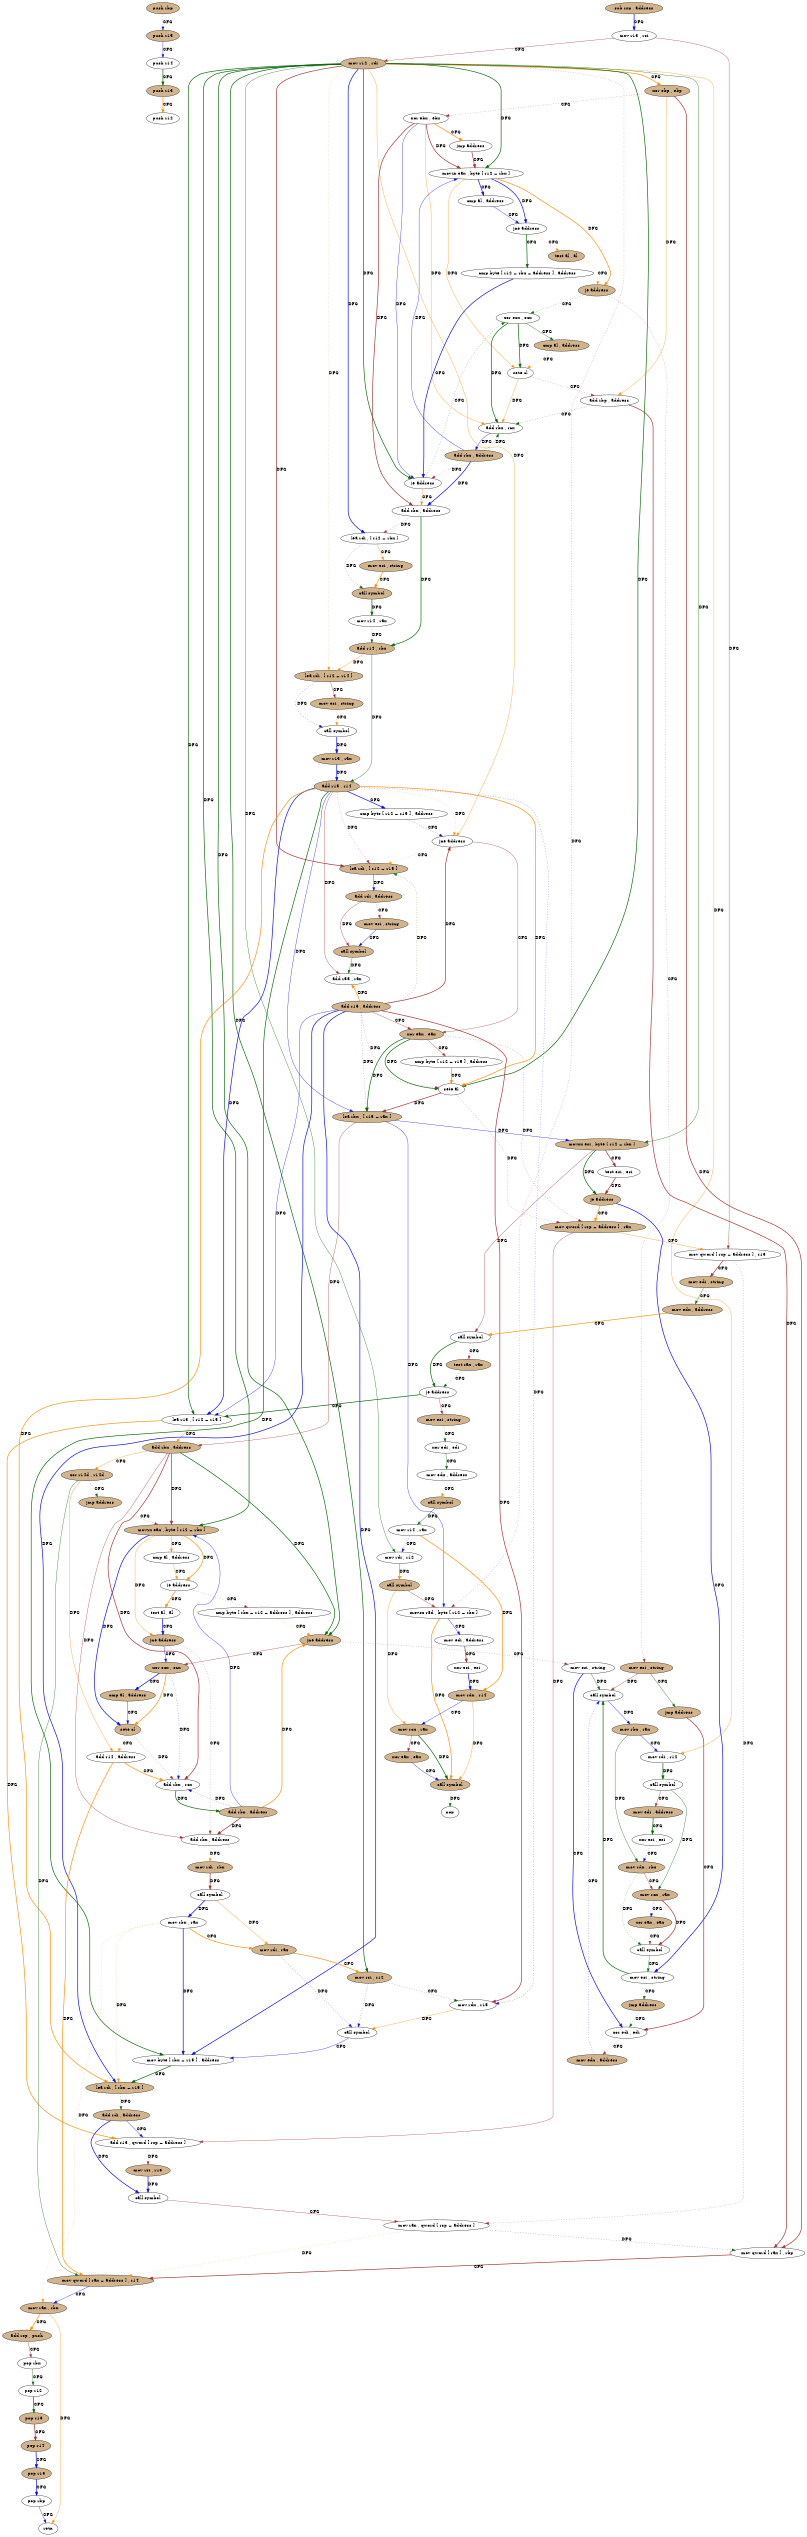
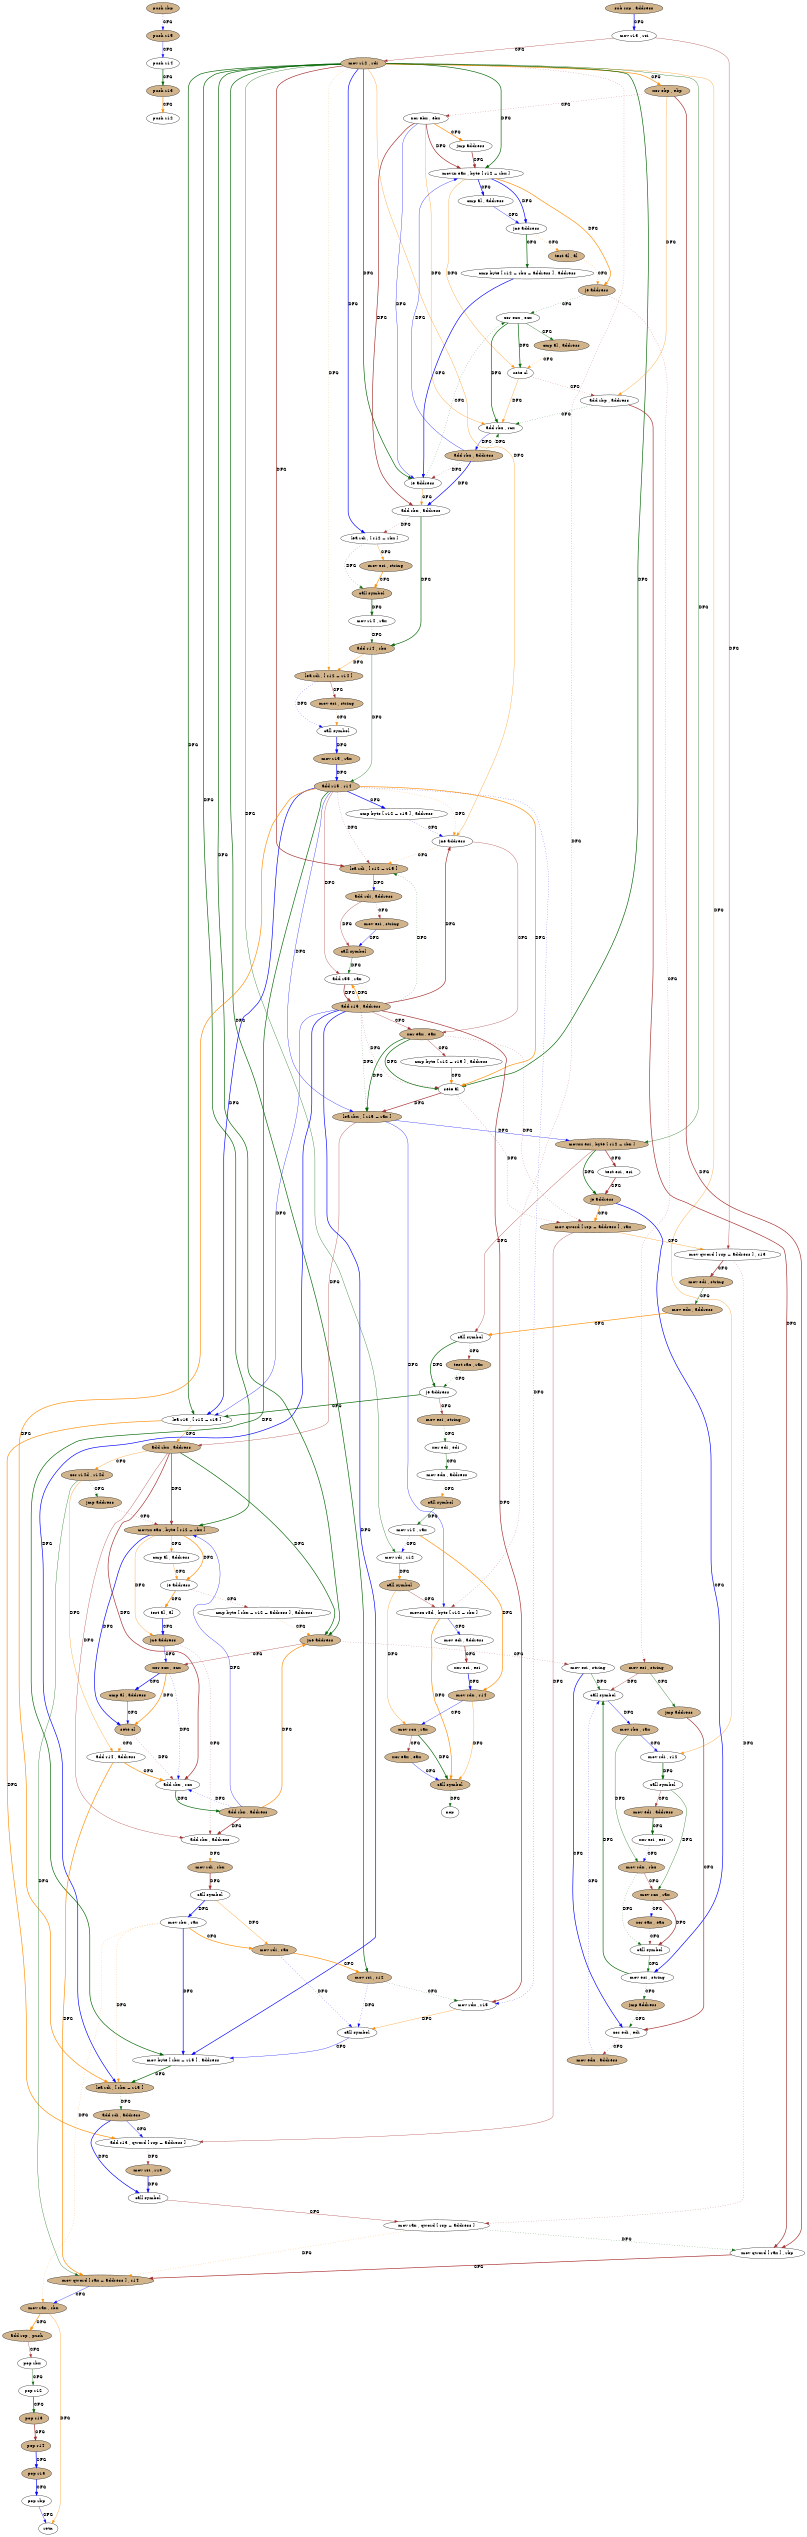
none -> (344, 993)
